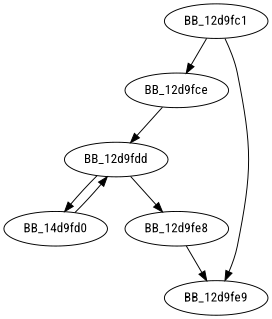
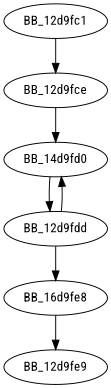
(150, 121) -> (56, 120)
(248, 155) -> none
(177, 229) -> (56, 298)
